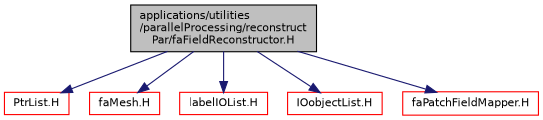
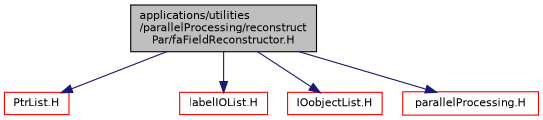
(125, 103) -> none
(471, 103) -> (471, 103)
